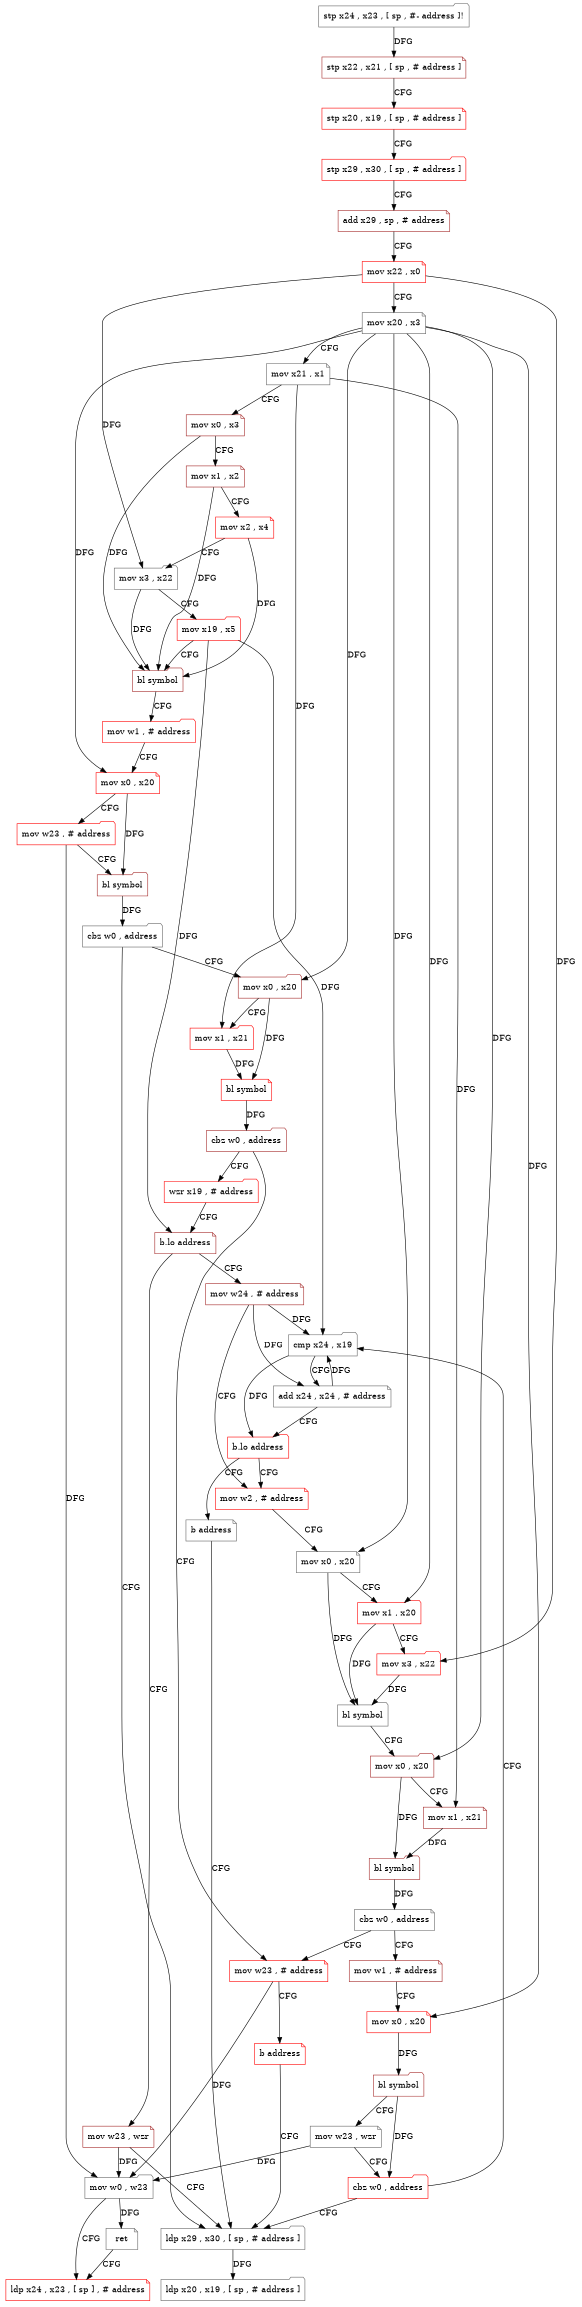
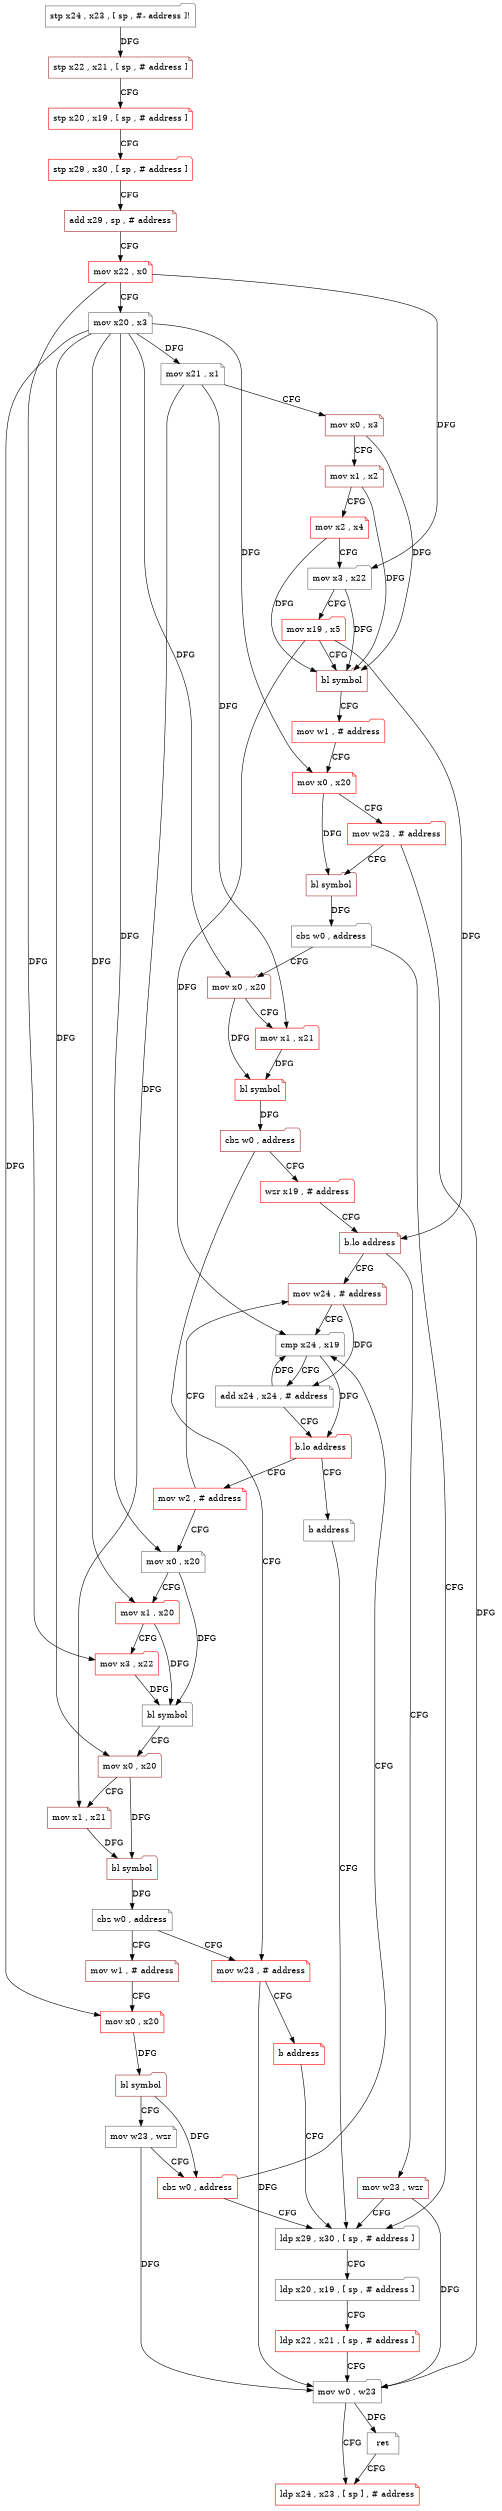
(330, 349) -> (175, 349)
(302, 1320) -> (334, 1320)
(217, 1396) -> (186, 1362)
(243, 2265) -> (357, 2265)
none -> (347, 2341)
